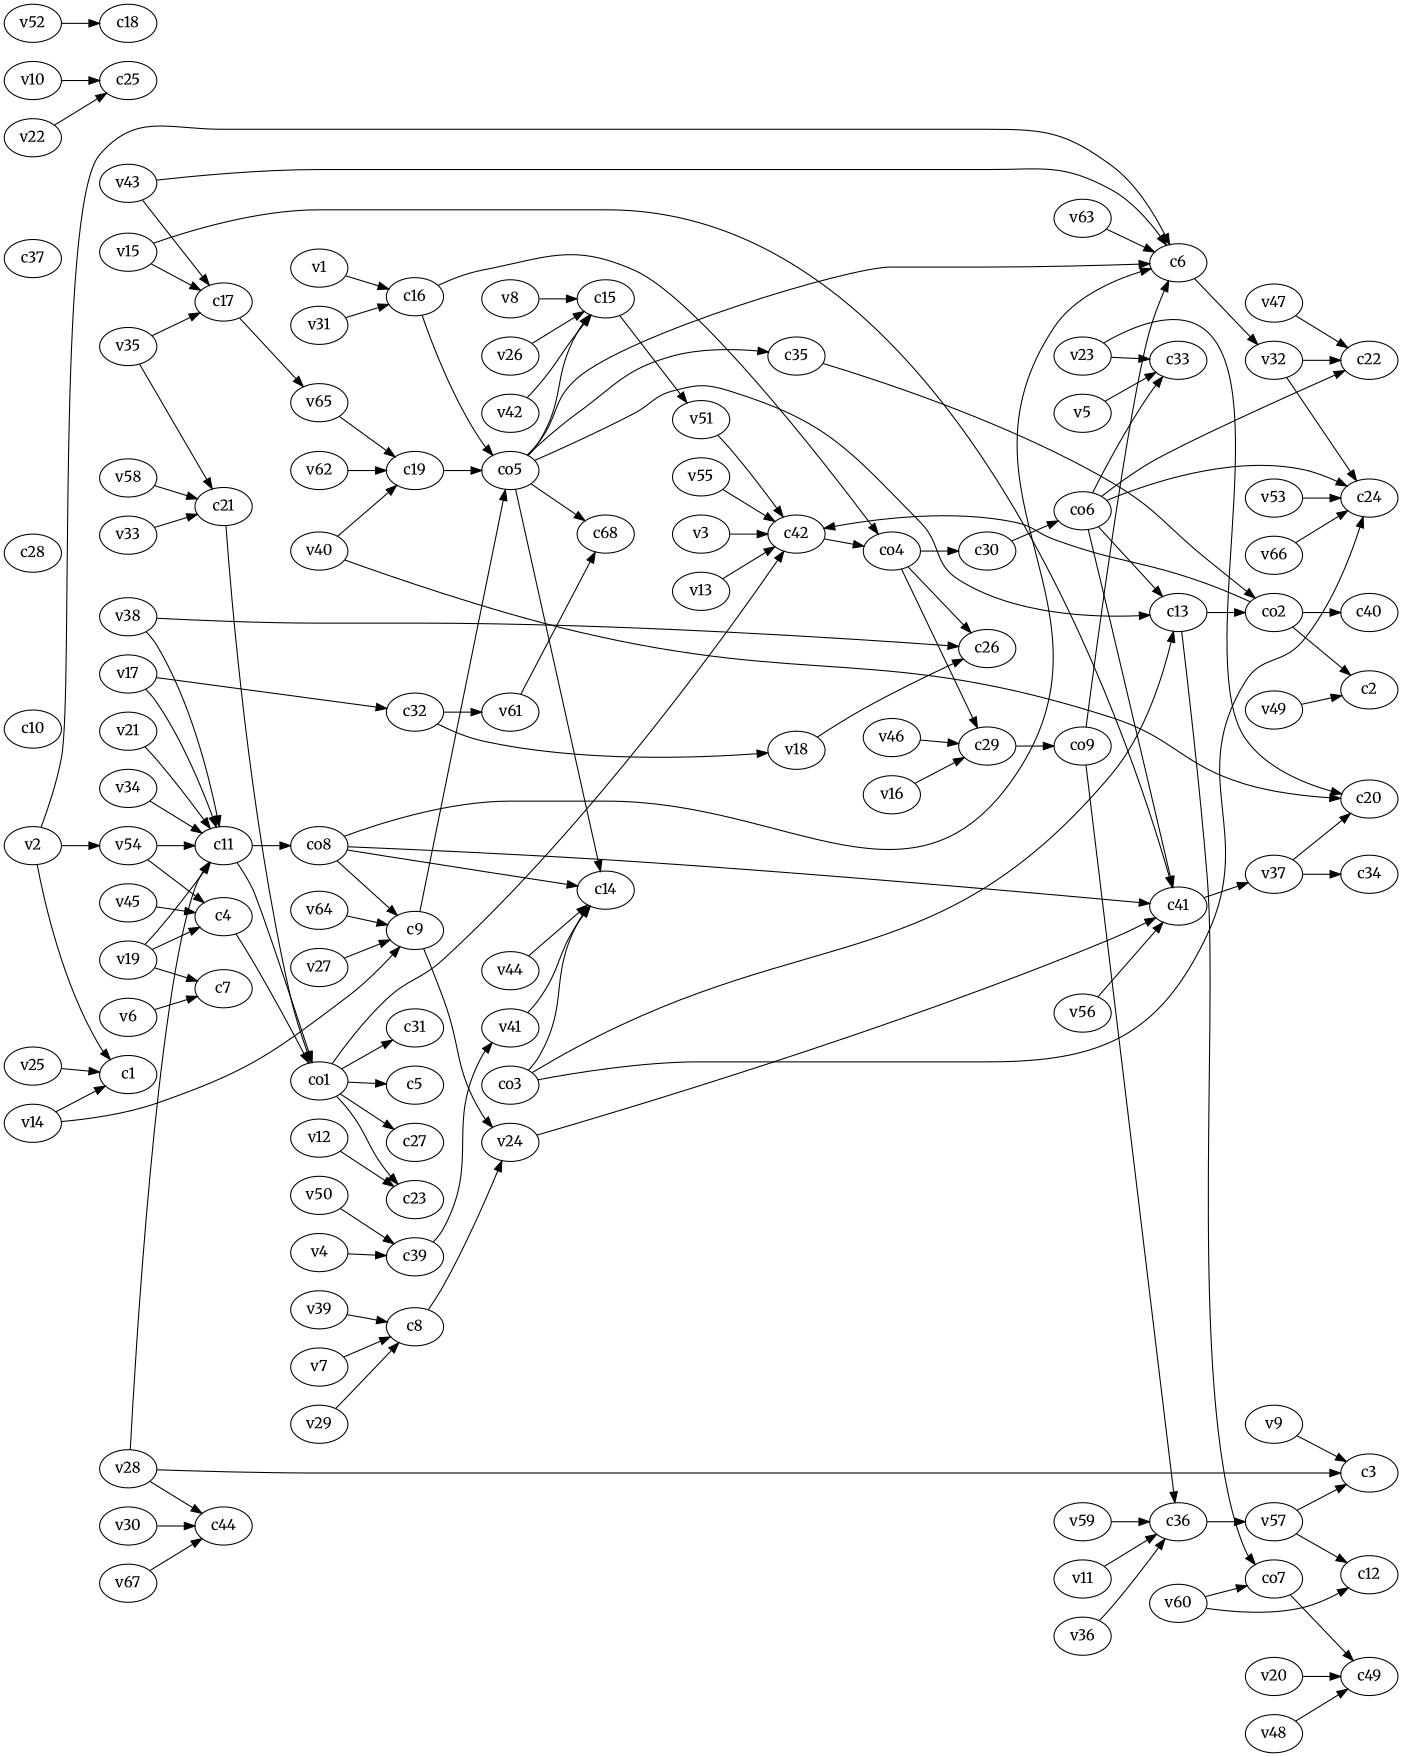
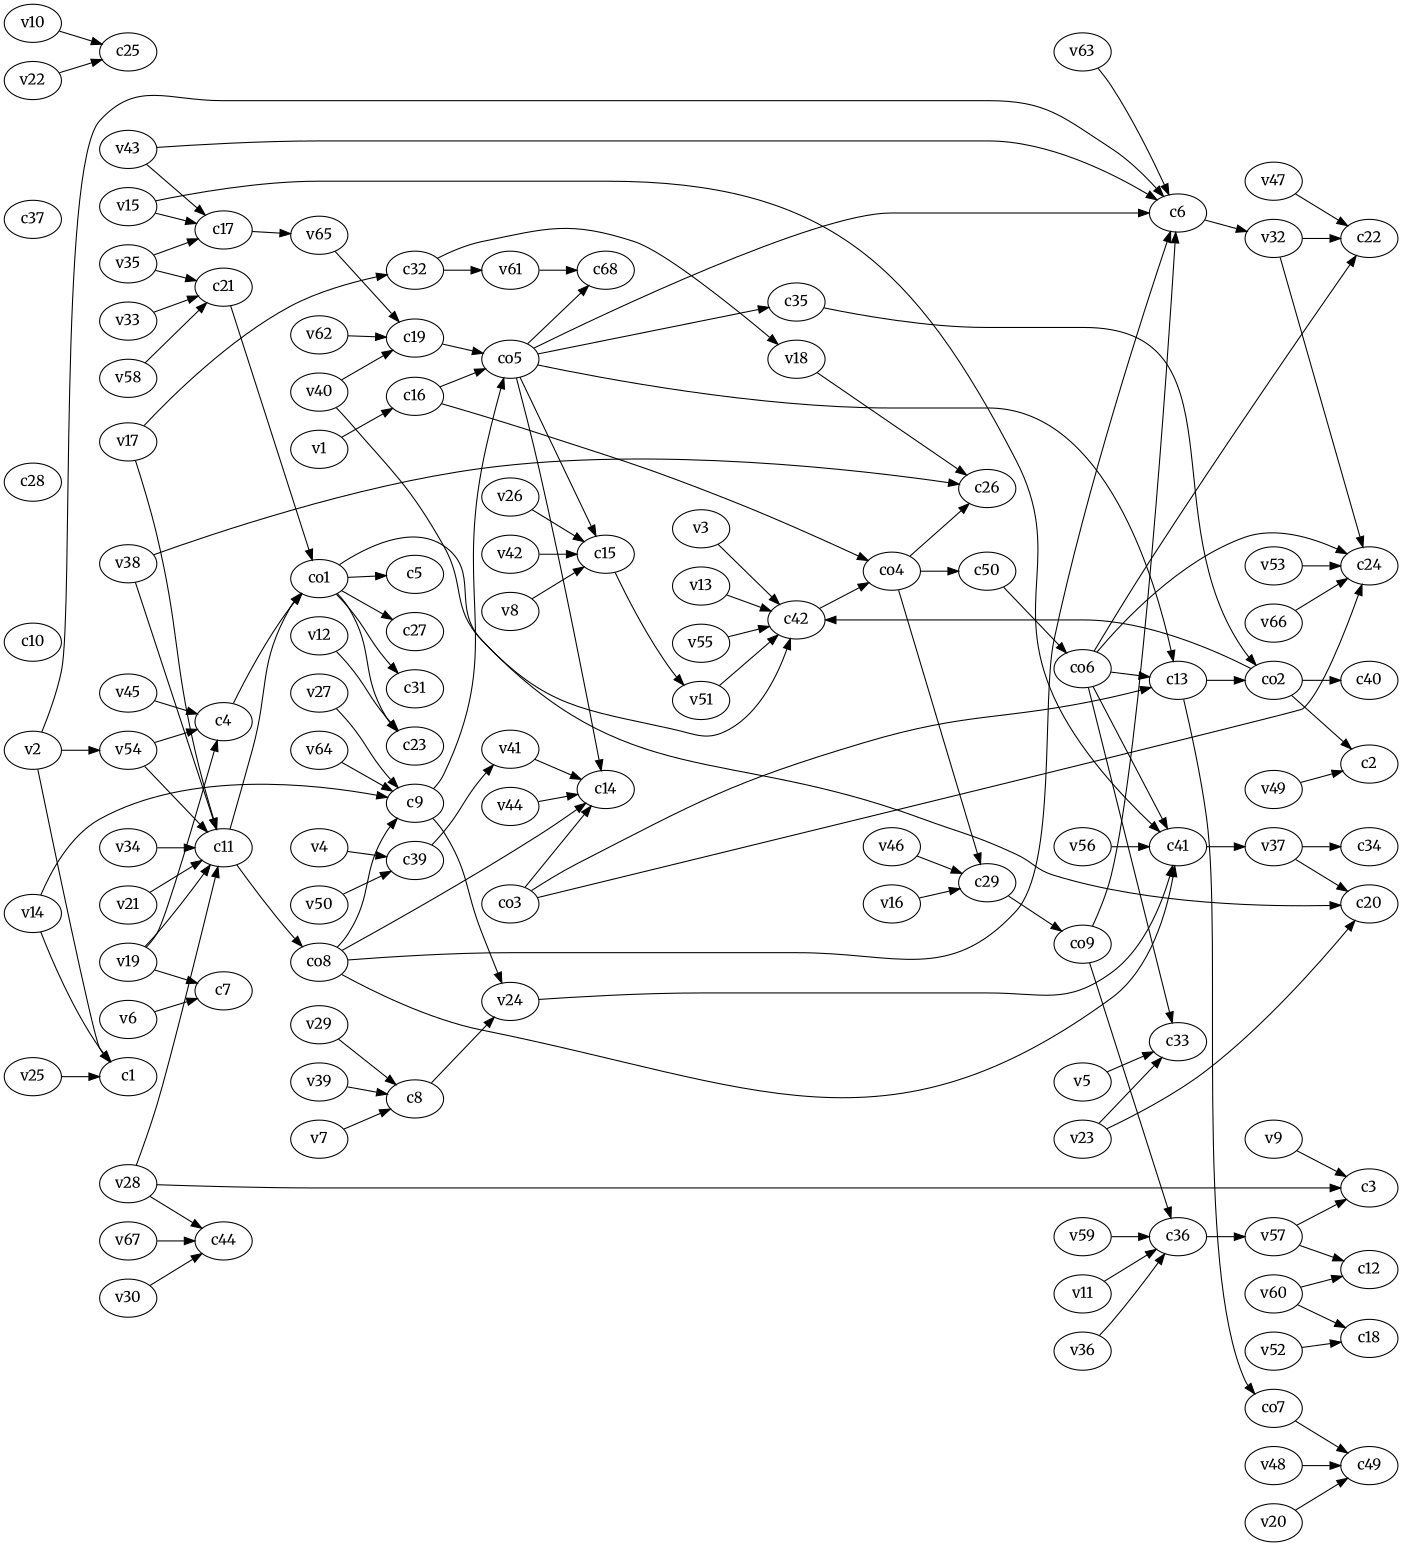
(319, 325) -> none
(987, 551) -> (987, 571)
(1221, 1593) -> (1317, 1314)
